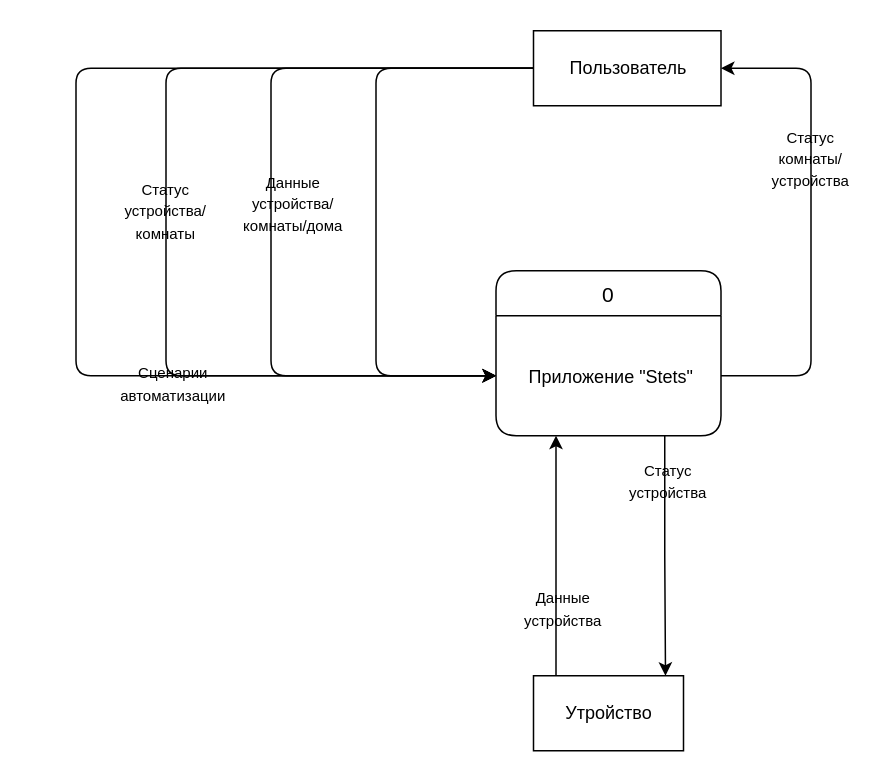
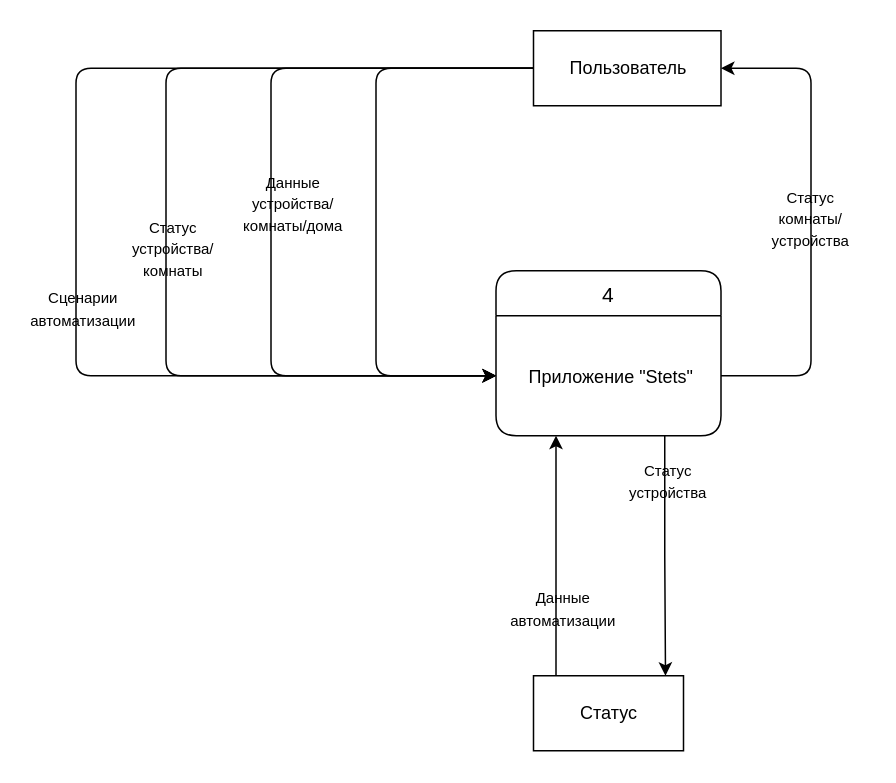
(811, 158) -> (811, 218)
(166, 211) -> (173, 248)
(608, 295) -> (608, 295)
(173, 383) -> (83, 308)
(563, 608) -> (563, 608)
(609, 713) -> (609, 713)
